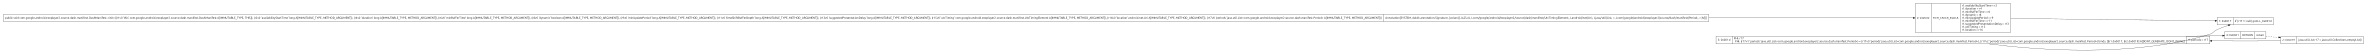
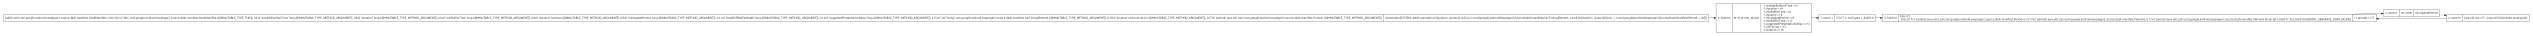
(2260, 35) -> (2426, 13)
(2110, 49) -> (1878, 18)
